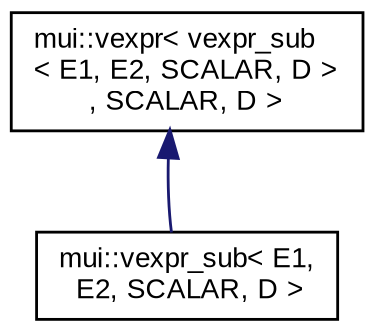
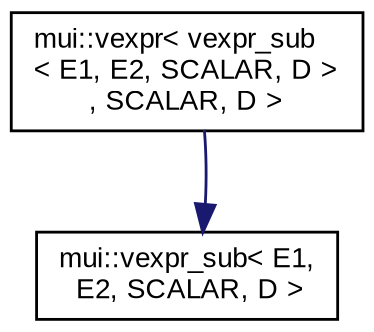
(169, 195) -> (206, 167)
